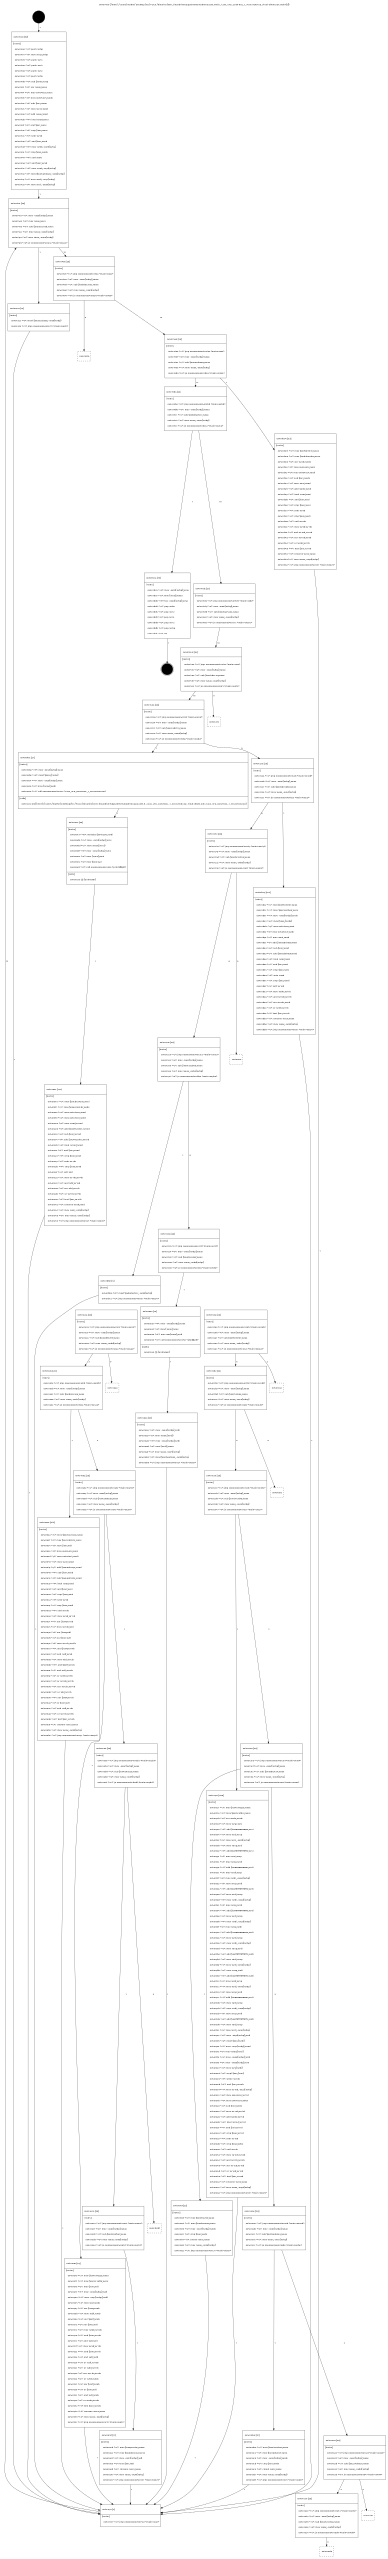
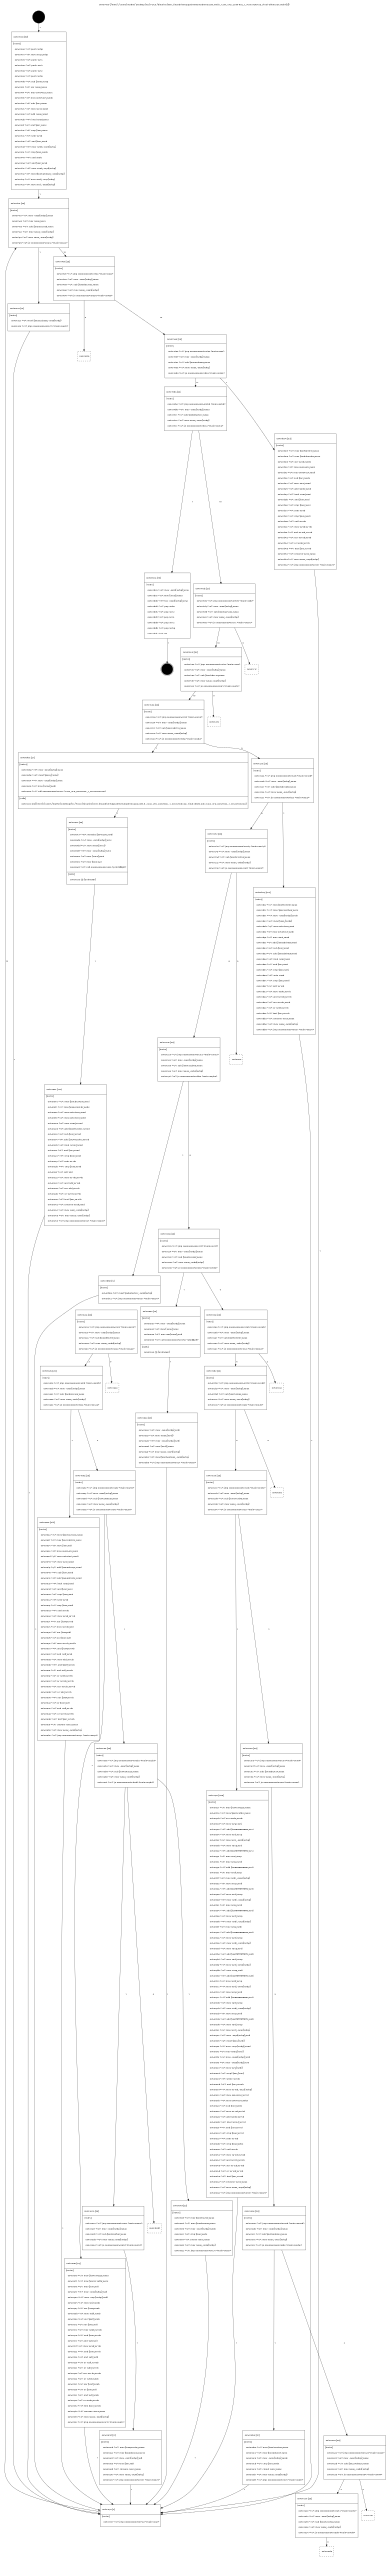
none -> (252, 669)
none -> (212, 1291)
(191, 1972) -> (183, 1986)
